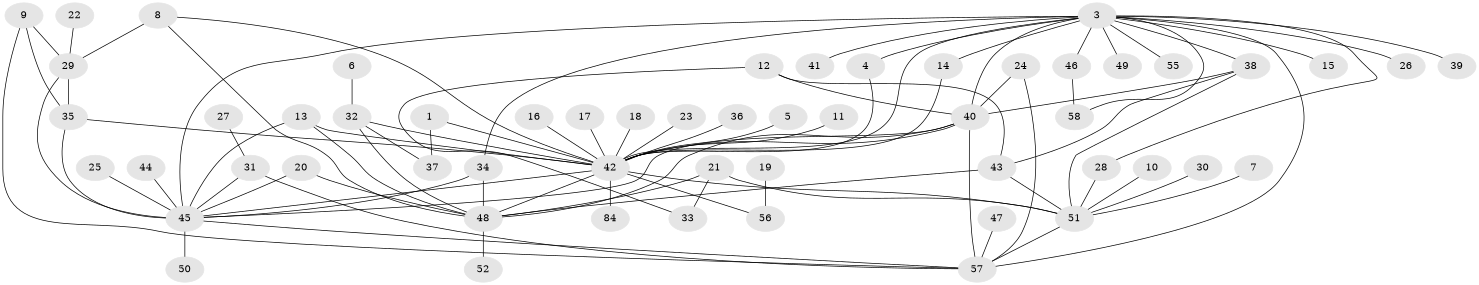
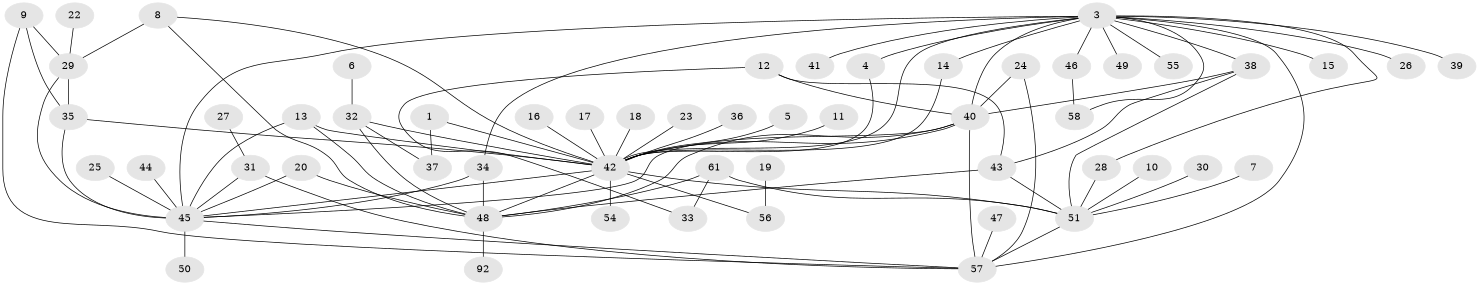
(715, 168) -> (715, 168)
(610, 219) -> (610, 219)
(483, 270) -> (483, 270)
